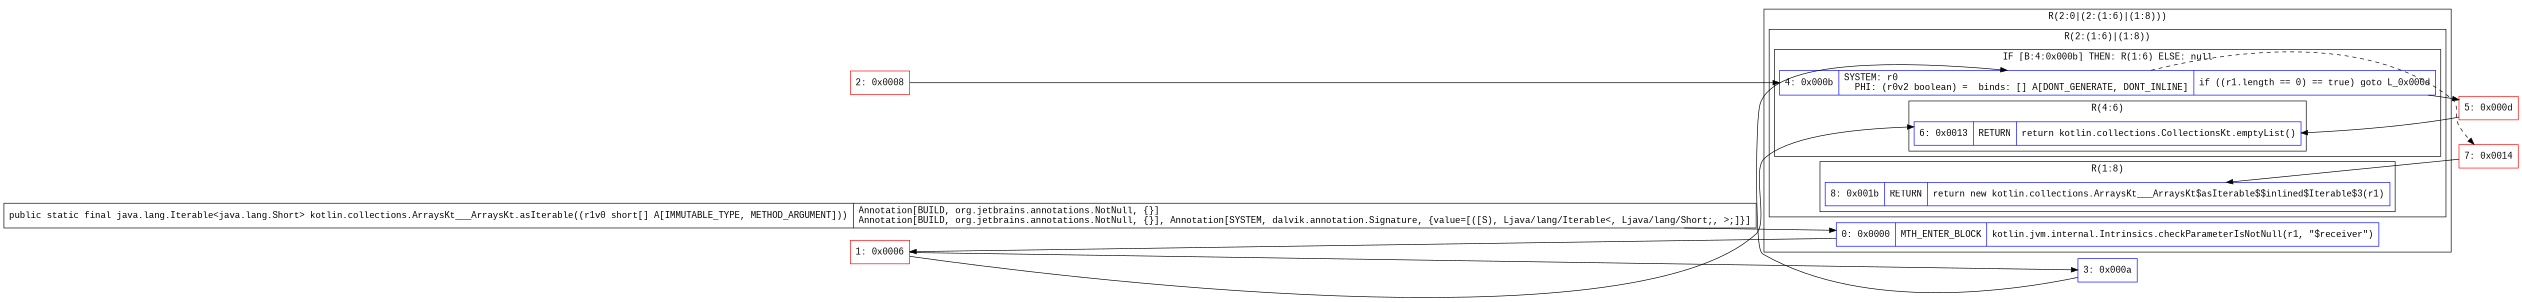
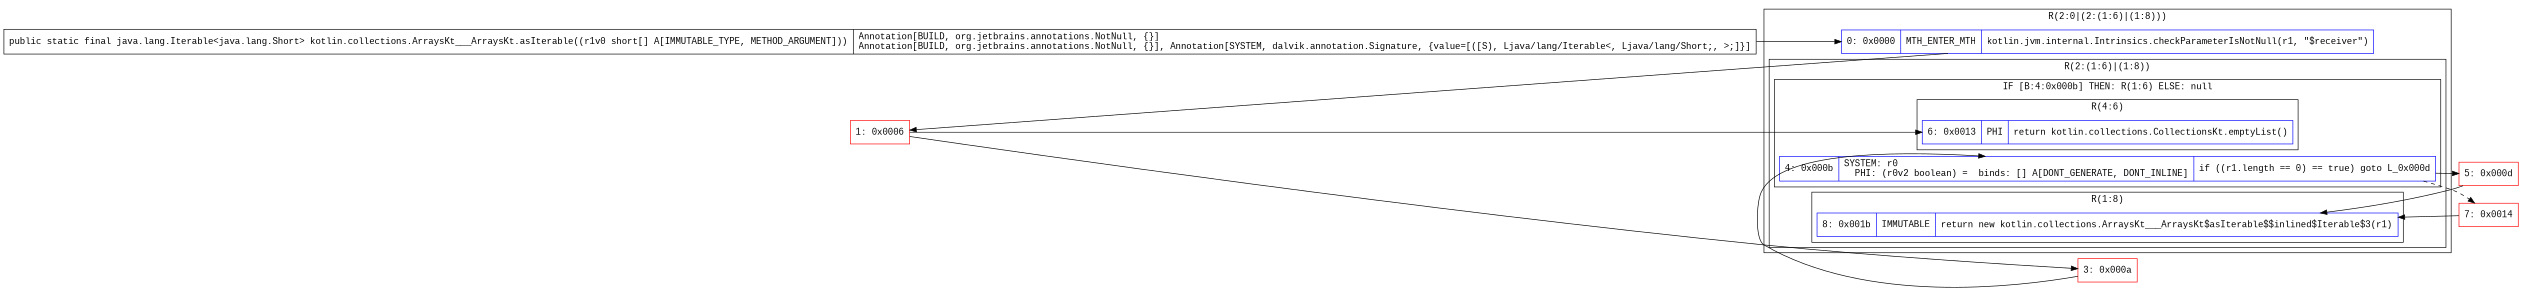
(880, 83) -> none
(2384, 127) -> (2396, 202)
(1995, 133) -> (1995, 132)
(1906, 194) -> (1906, 224)
(1941, 234) -> (1941, 41)
(2108, 270) -> (2108, 270)
